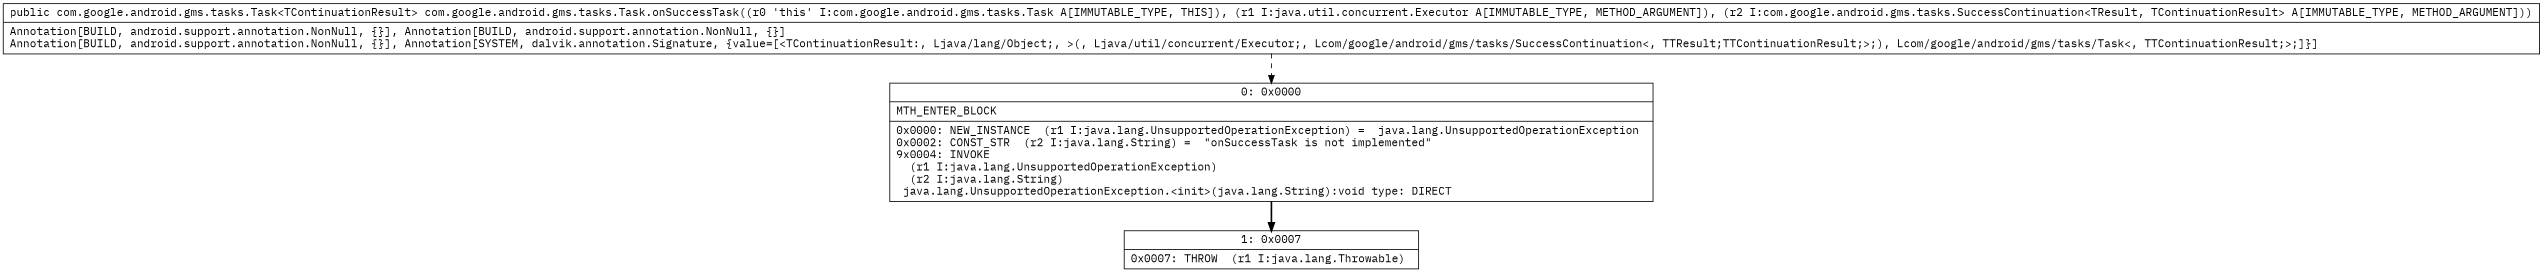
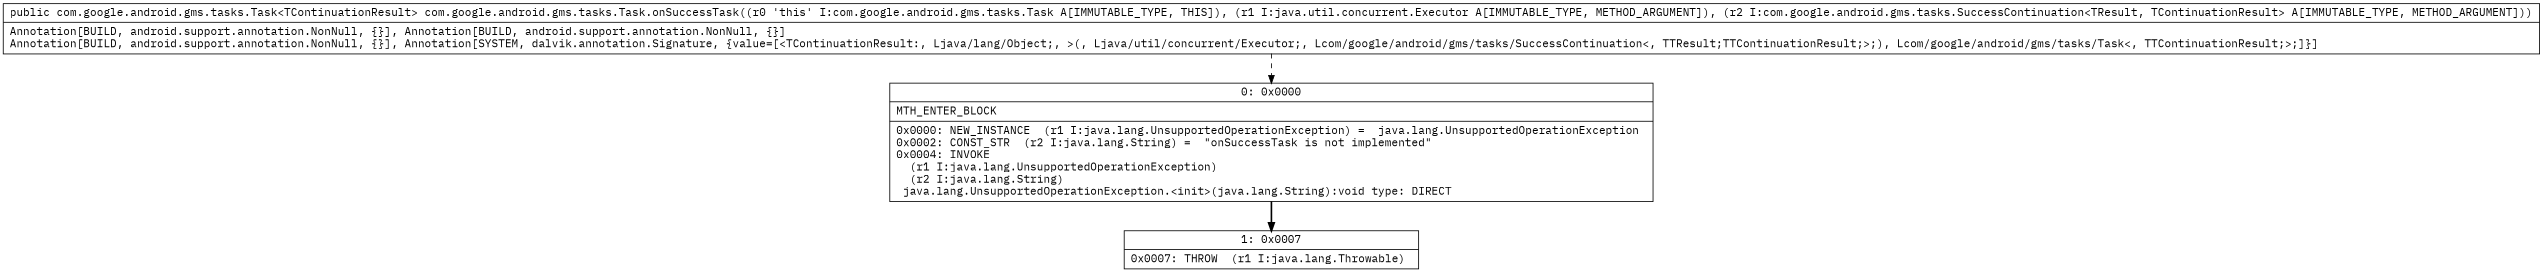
(950, 155) -> (950, 155)
